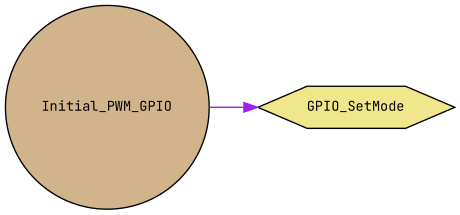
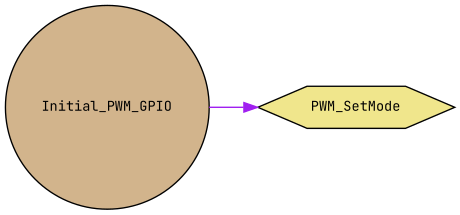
(356, 107) -> (356, 107)
